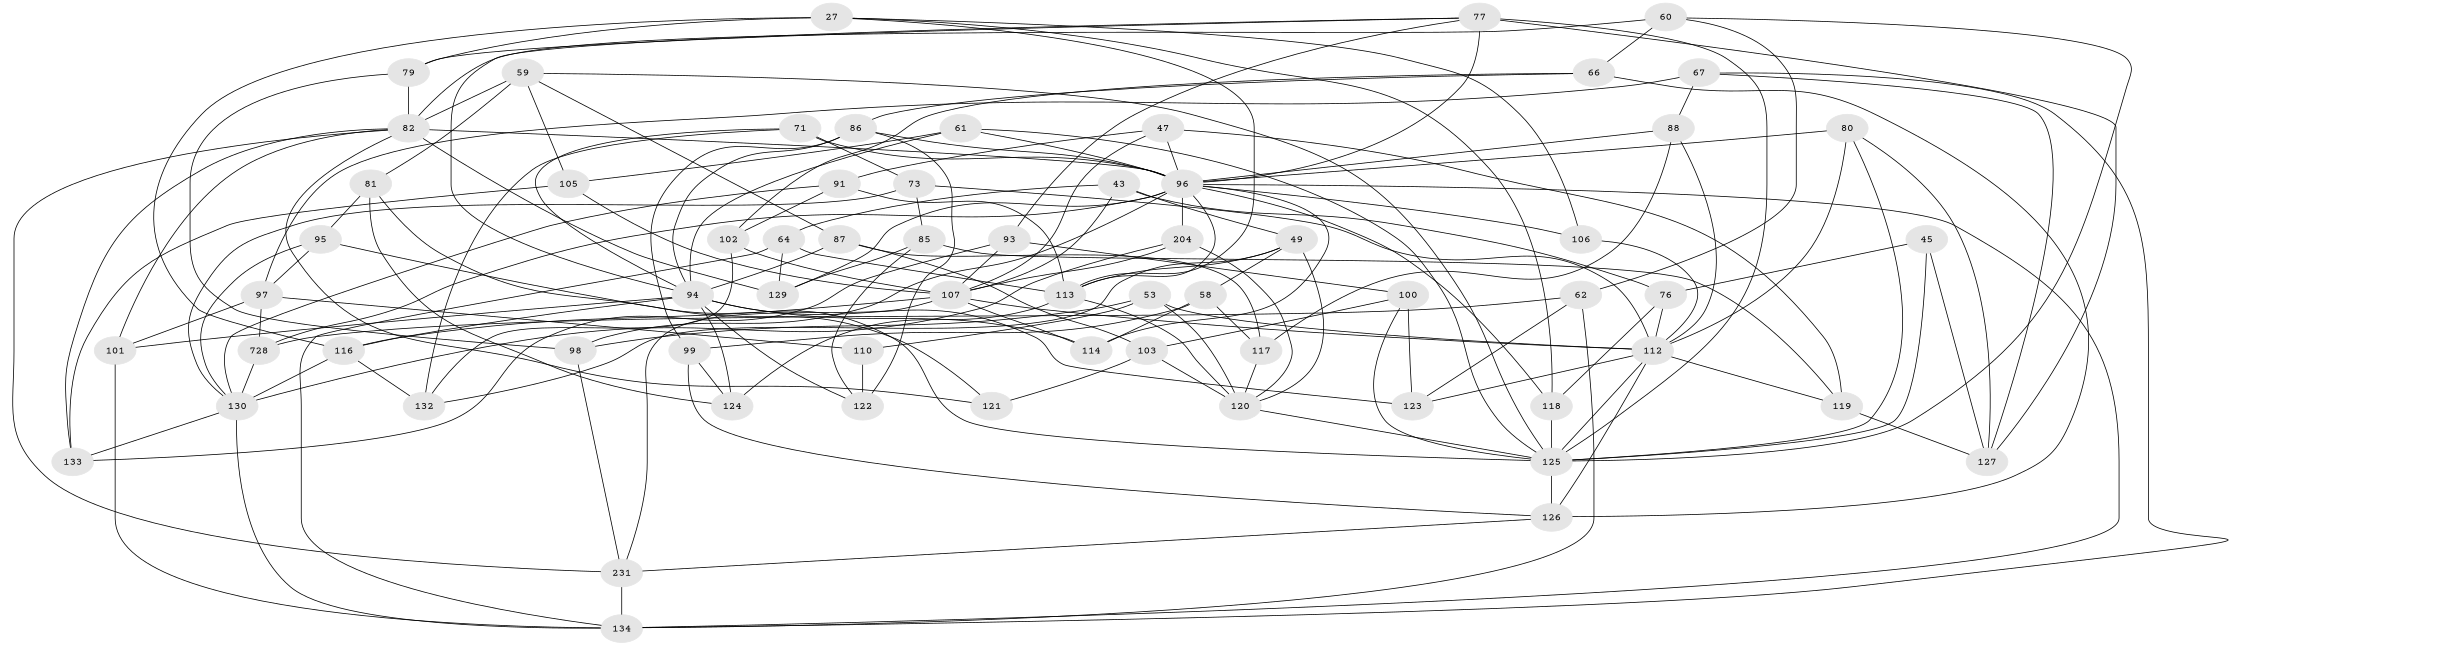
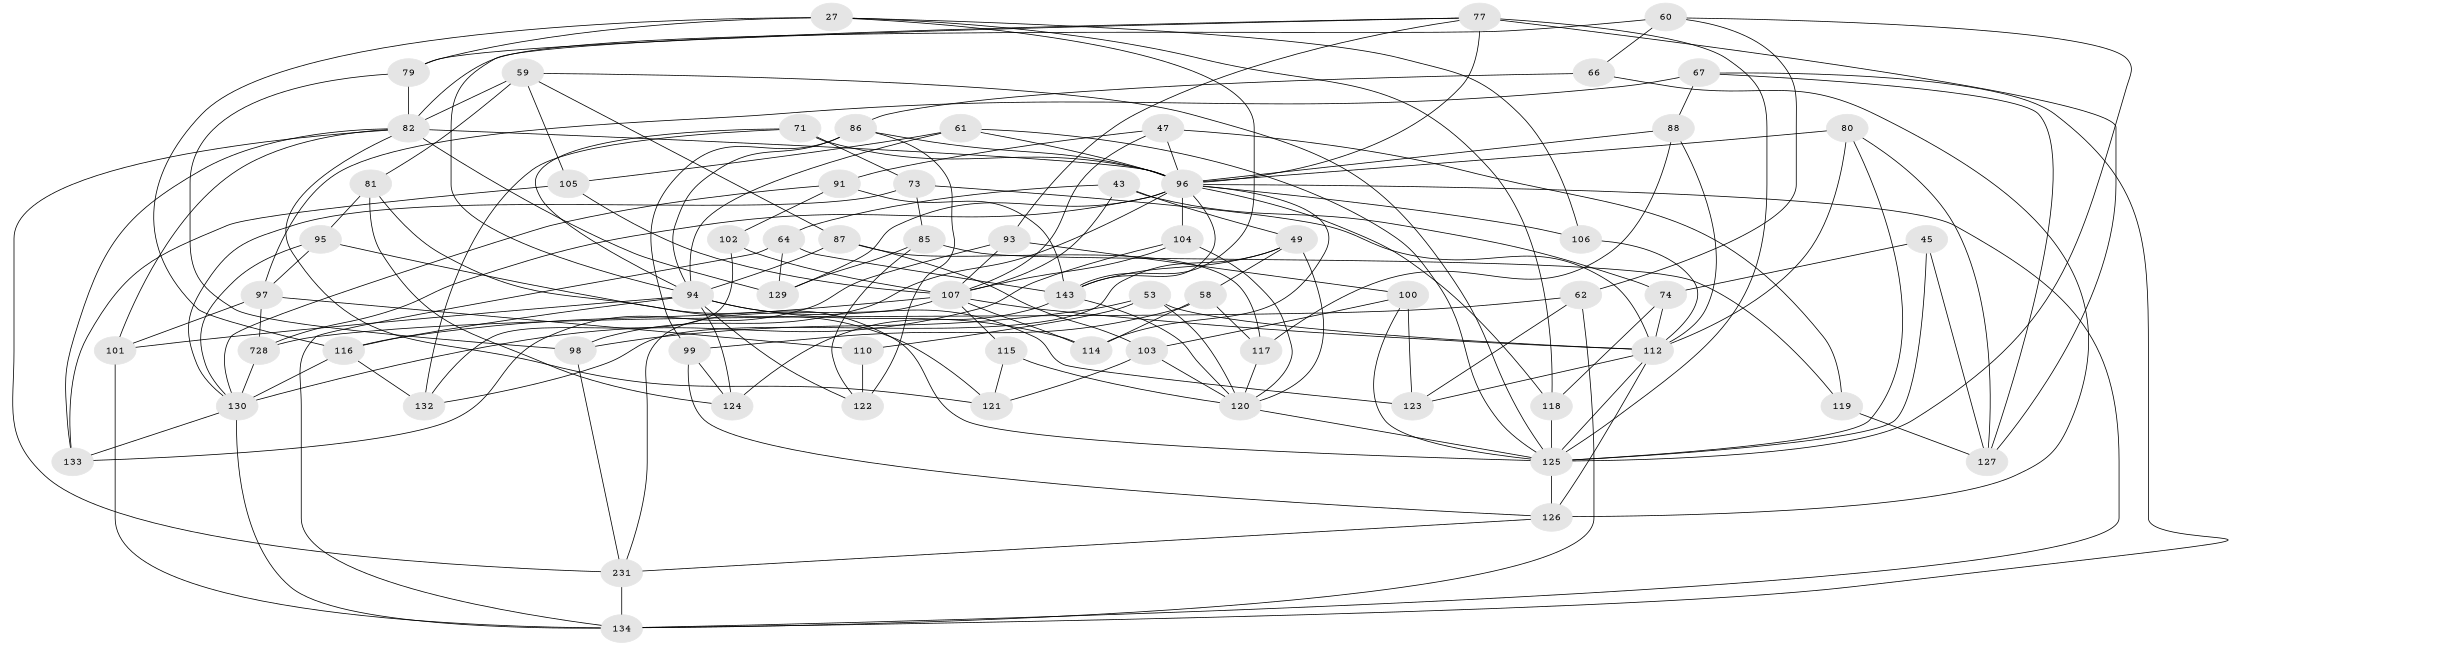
(945, 112) -> none
(1182, 239) -> (1182, 239)
(1065, 295) -> (1065, 295)
(1666, 295) -> (1666, 295)
none -> (1006, 351)
(1747, 379) -> none
